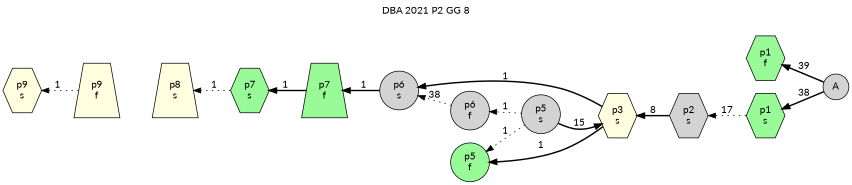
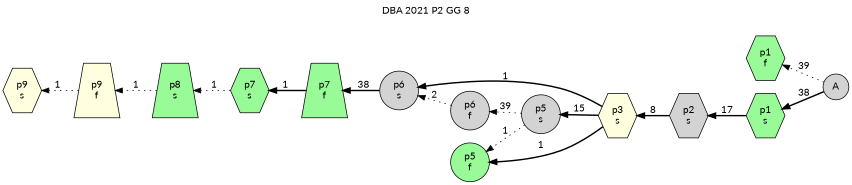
(807, 75) -> (807, 75)
(364, 85) -> (364, 85)
none -> (140, 90)
(175, 90) -> (175, 90)
(435, 95) -> (435, 95)
(505, 107) -> (505, 107)
(731, 116) -> (731, 116)
(576, 129) -> (583, 115)
